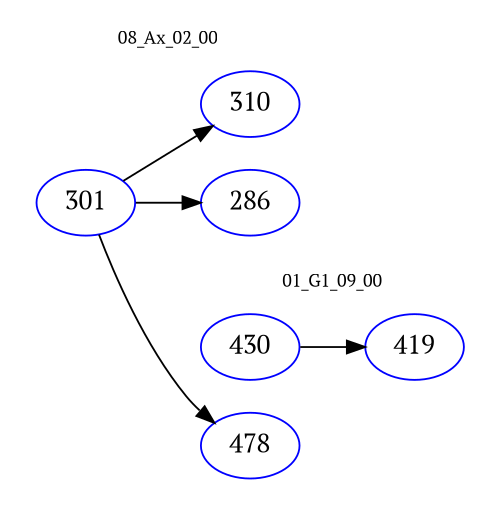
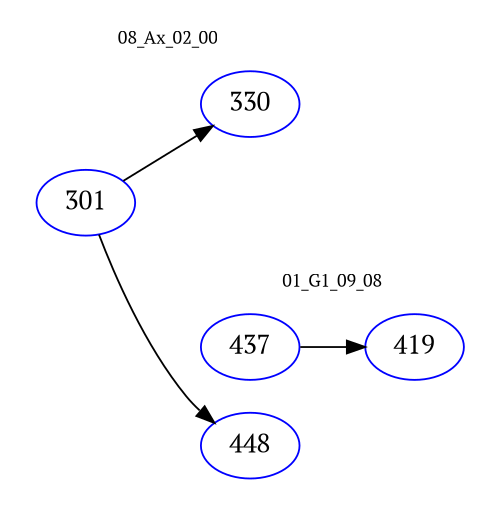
(250, 104) -> (250, 104)
(250, 203) -> none
(332, 282) -> (332, 282)
(250, 347) -> (250, 347)
(250, 446) -> (250, 446)
